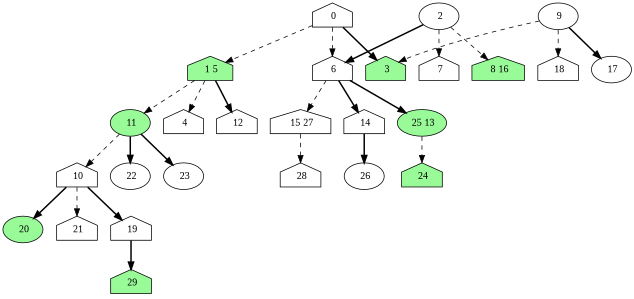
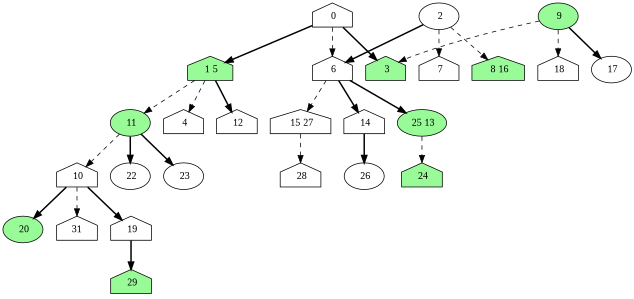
(558, 16) -> (558, 16)
(272, 43) -> (272, 43)
(77, 229) -> (77, 229)
